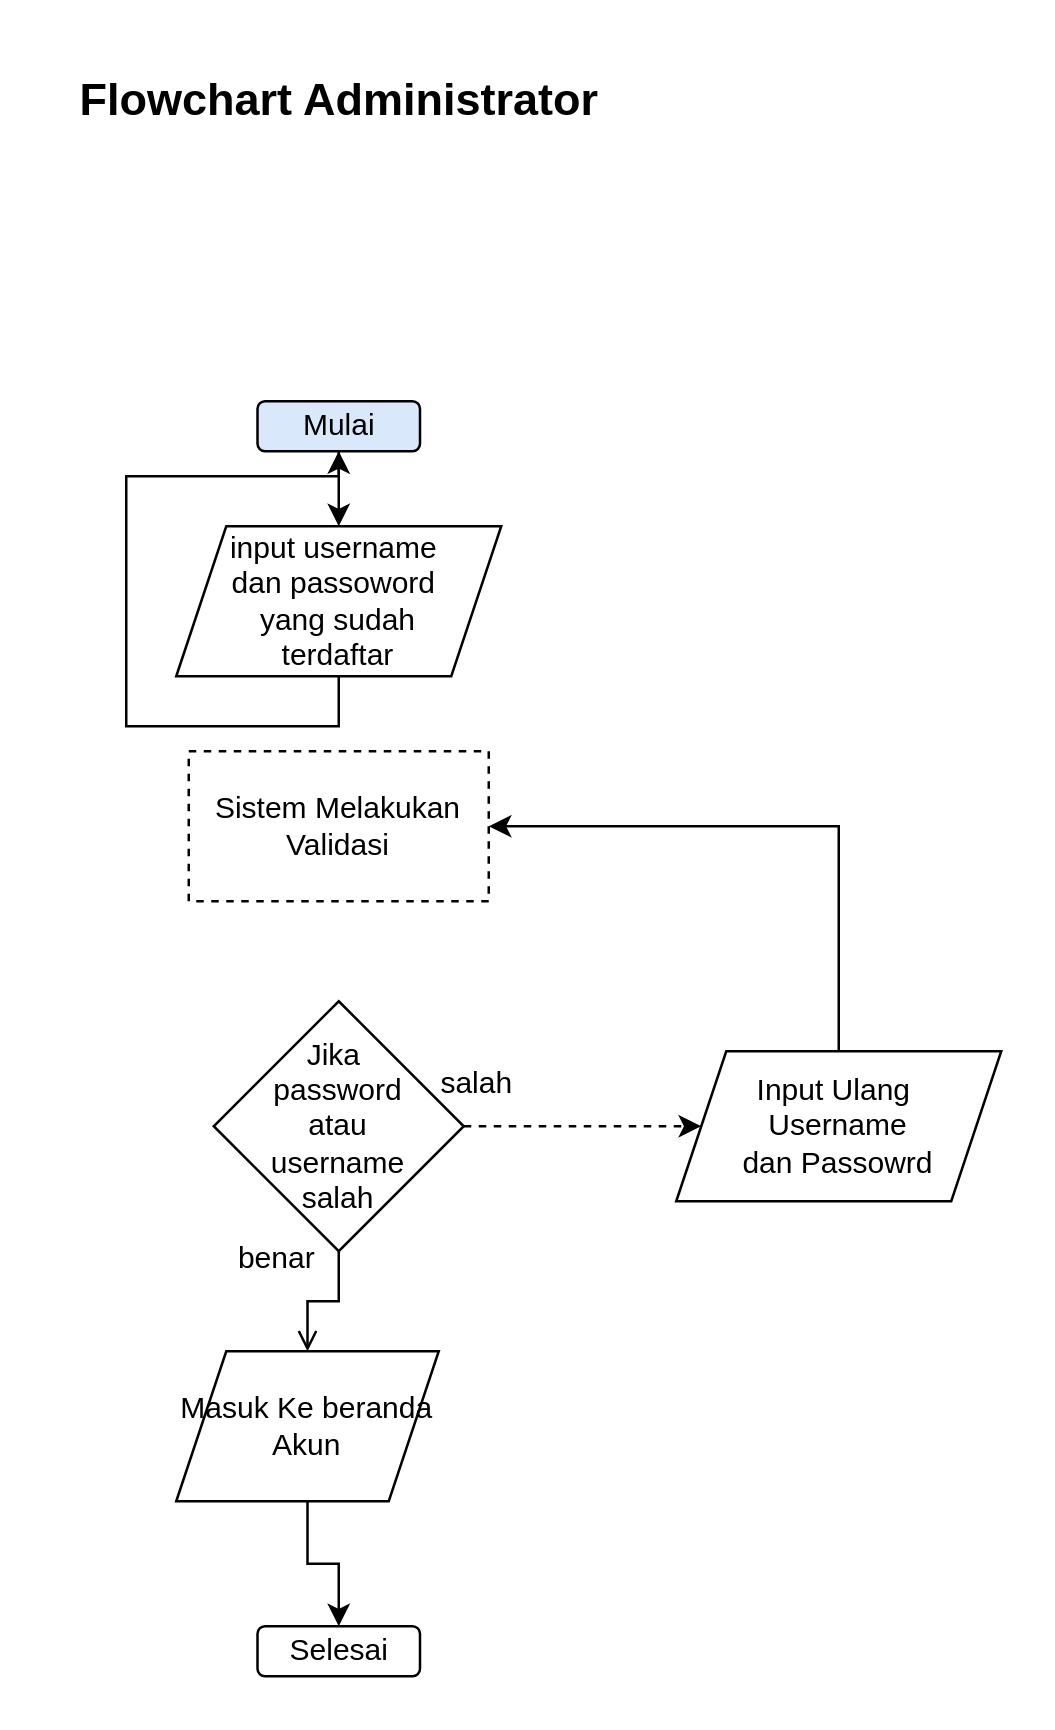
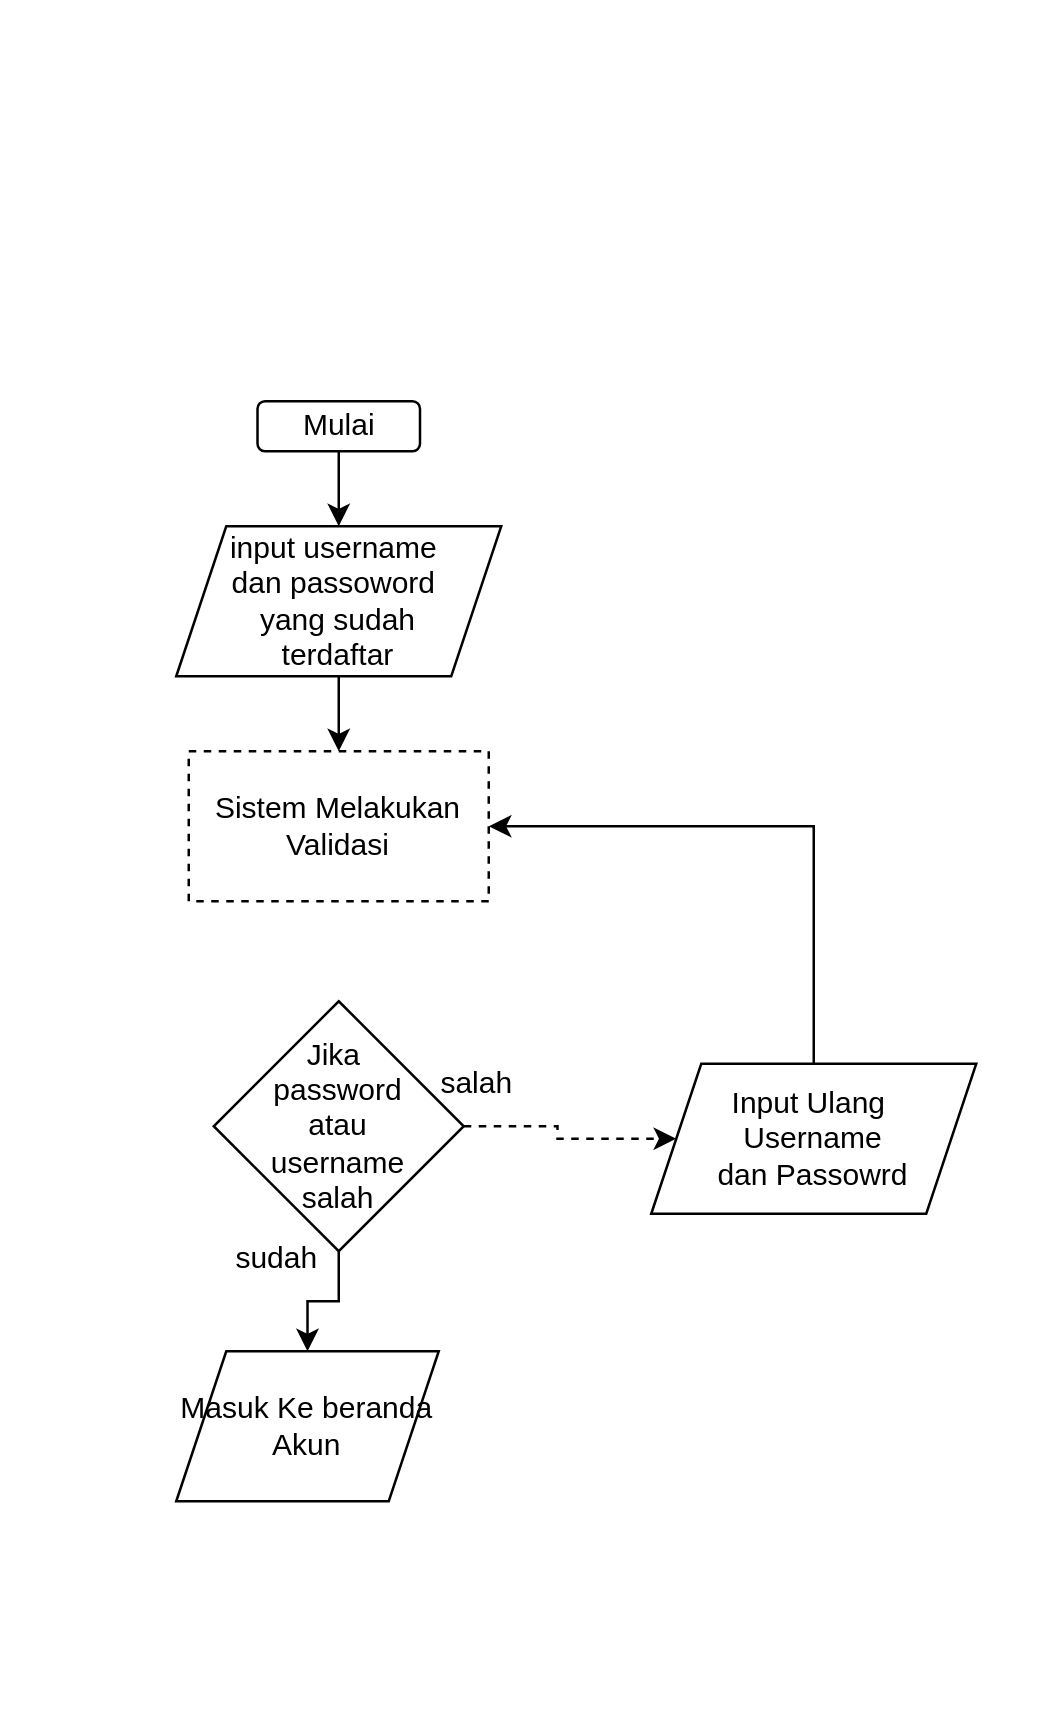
(339, 101) -> none
(339, 426) -> (339, 426)
(126, 605) -> (339, 729)
(839, 1126) -> (814, 1139)
(278, 1259) -> (278, 1259)
(308, 1336) -> (308, 1332)
(315, 1564) -> none
(339, 1651) -> none
